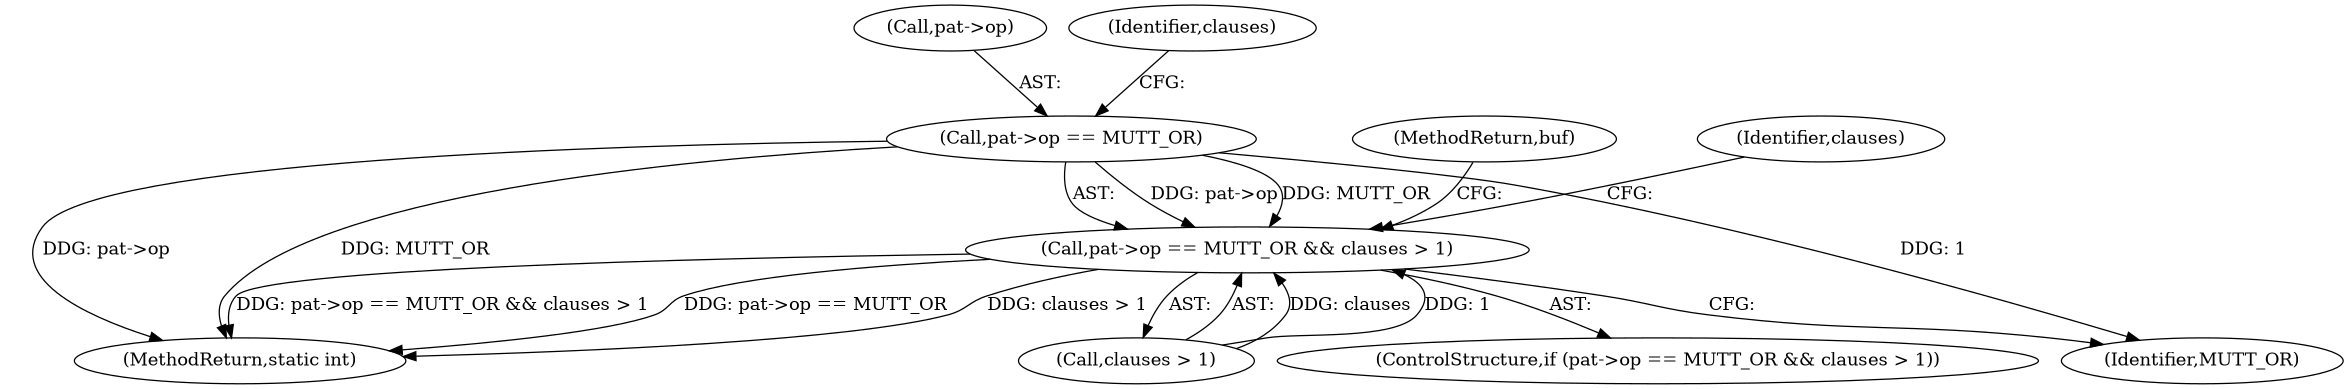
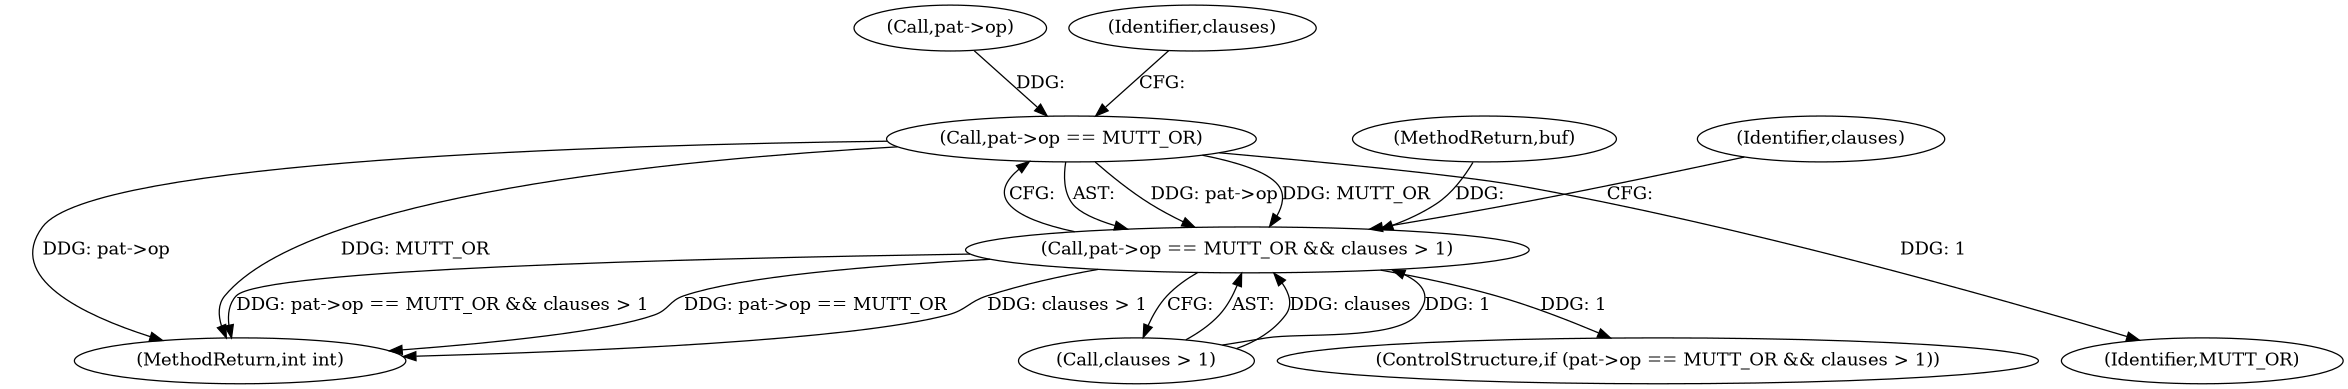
(1043, 84) -> (1043, 84)
(1483, 194) -> (1483, 194)
(1193, 305) -> (1193, 305)
(1574, 305) -> (1574, 305)
(1746, 319) -> (1021, 214)
(240, 361) -> (240, 361)
